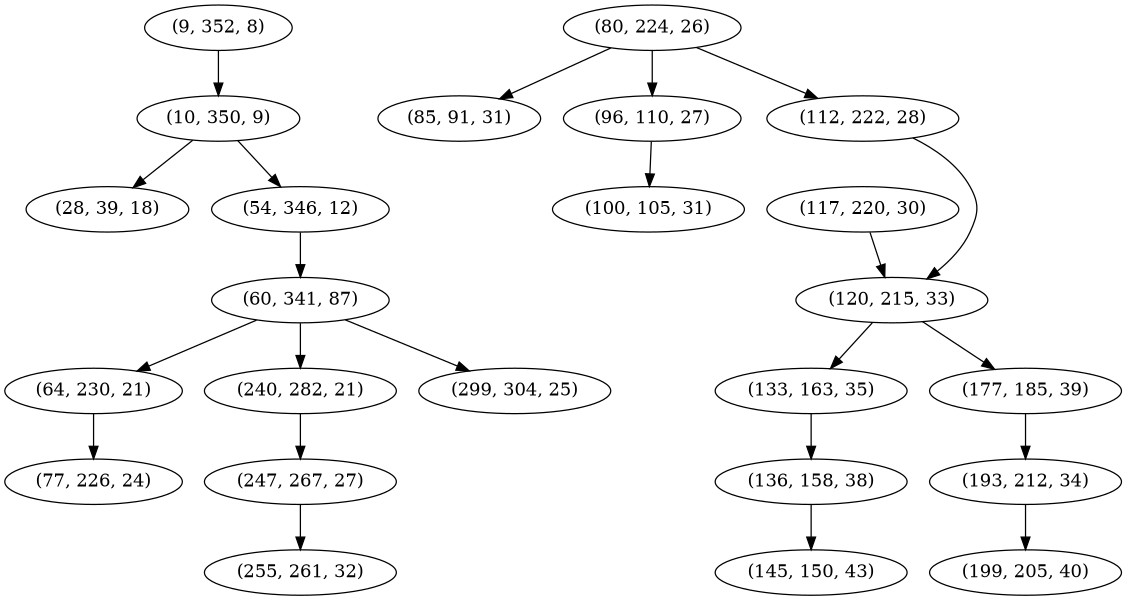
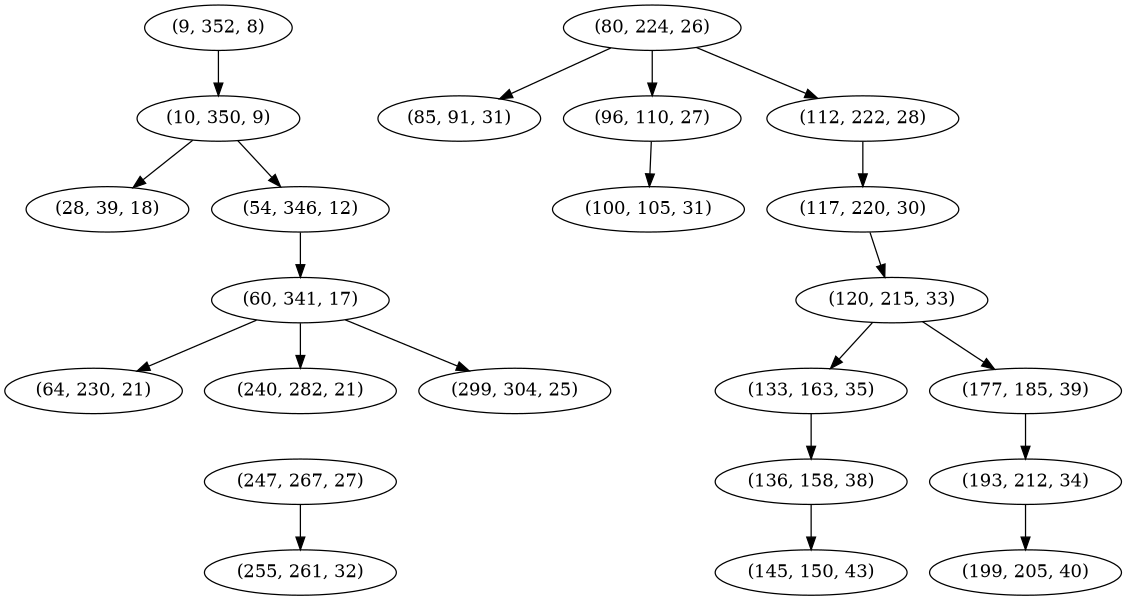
(975, 197) -> (863, 158)
(300, 300) -> (300, 300)
(300, 430) -> none
(94, 482) -> none
